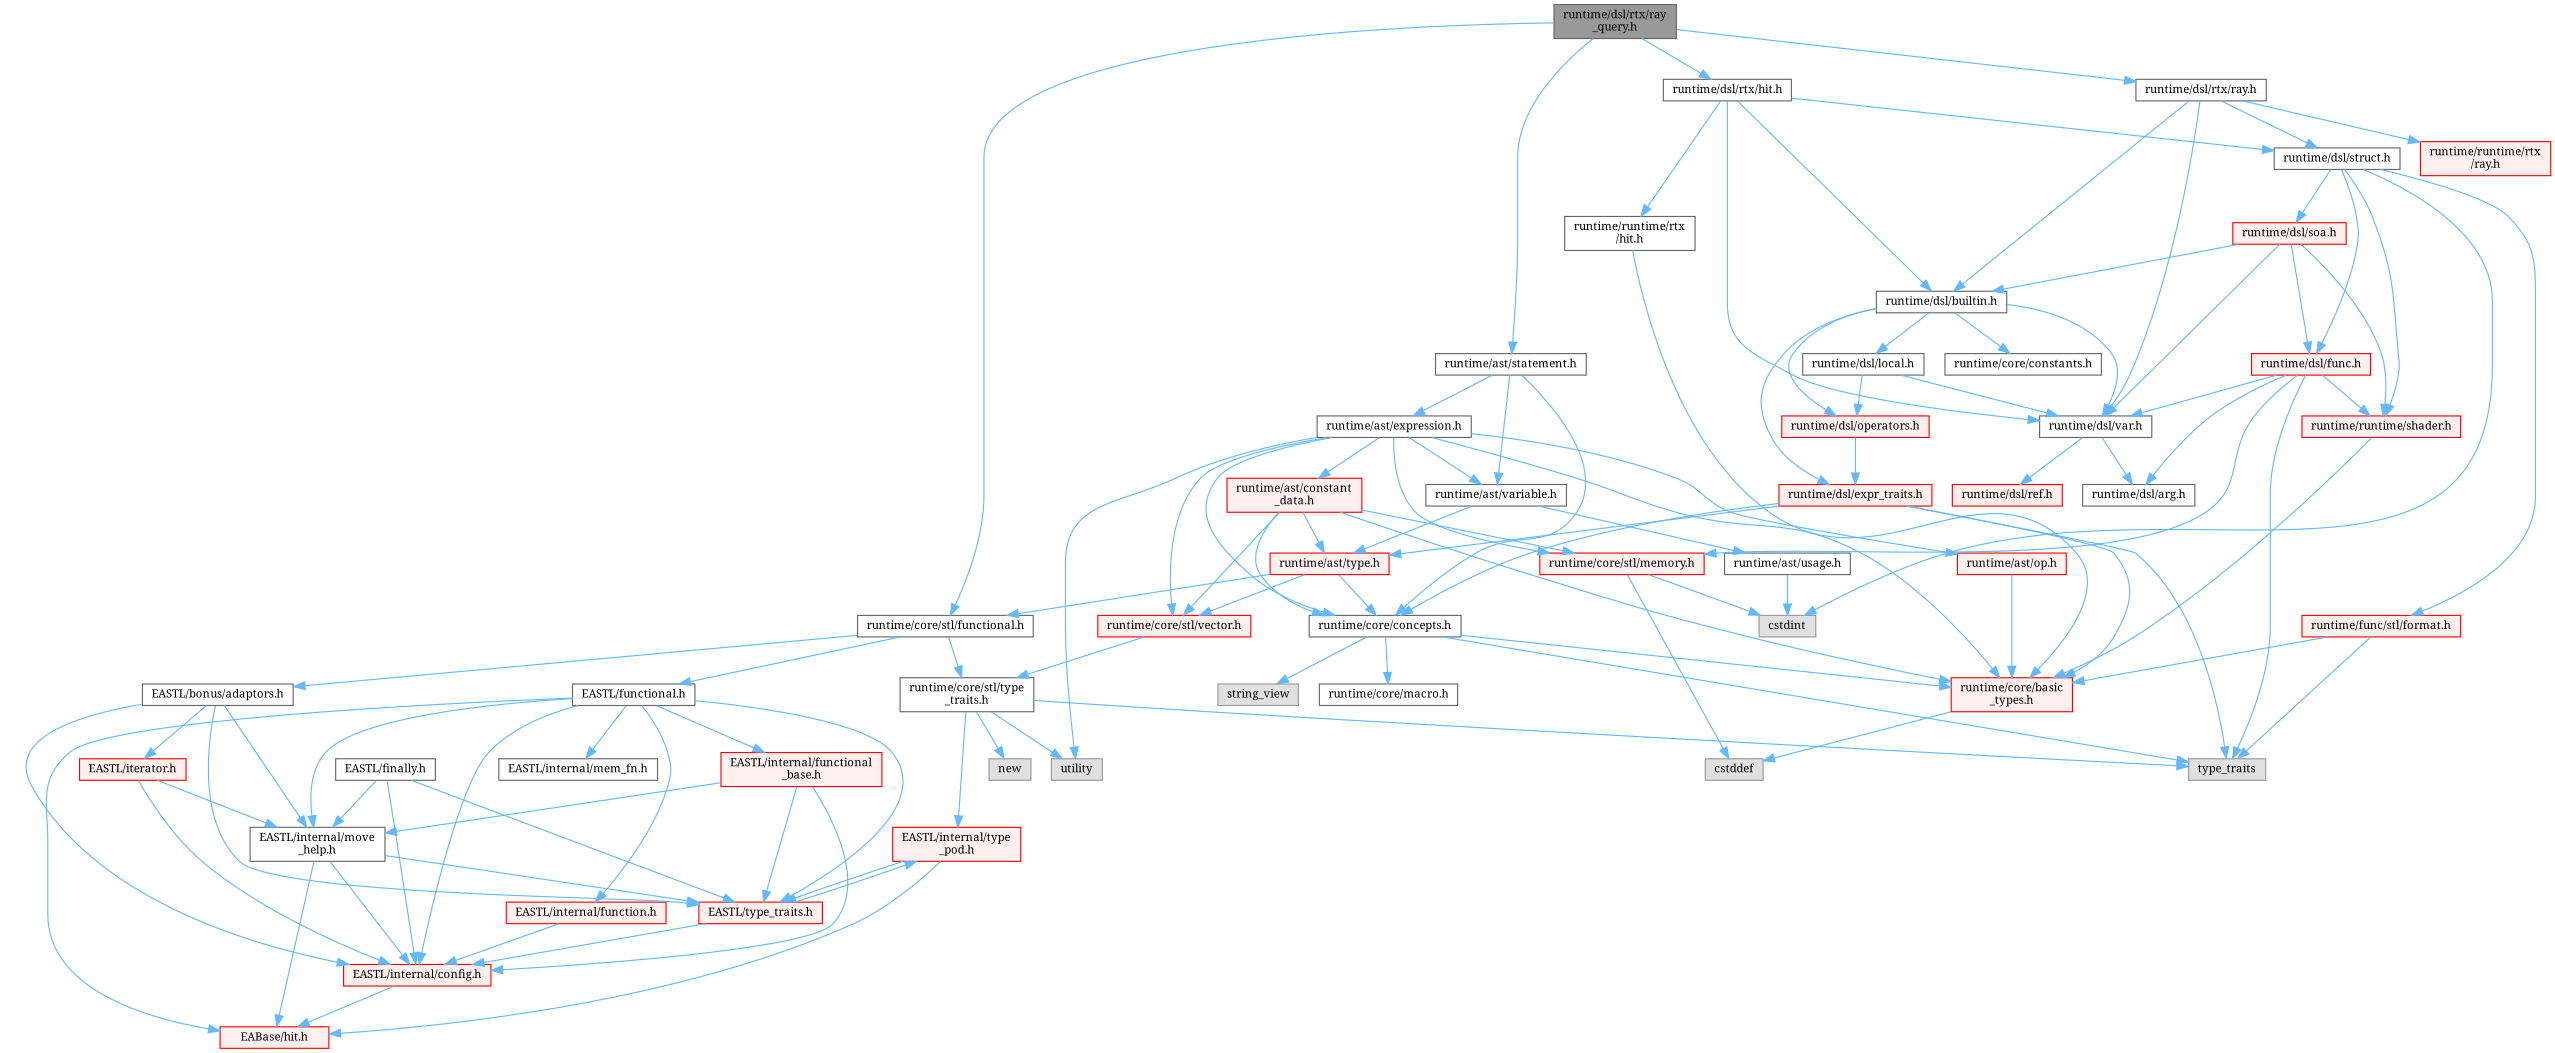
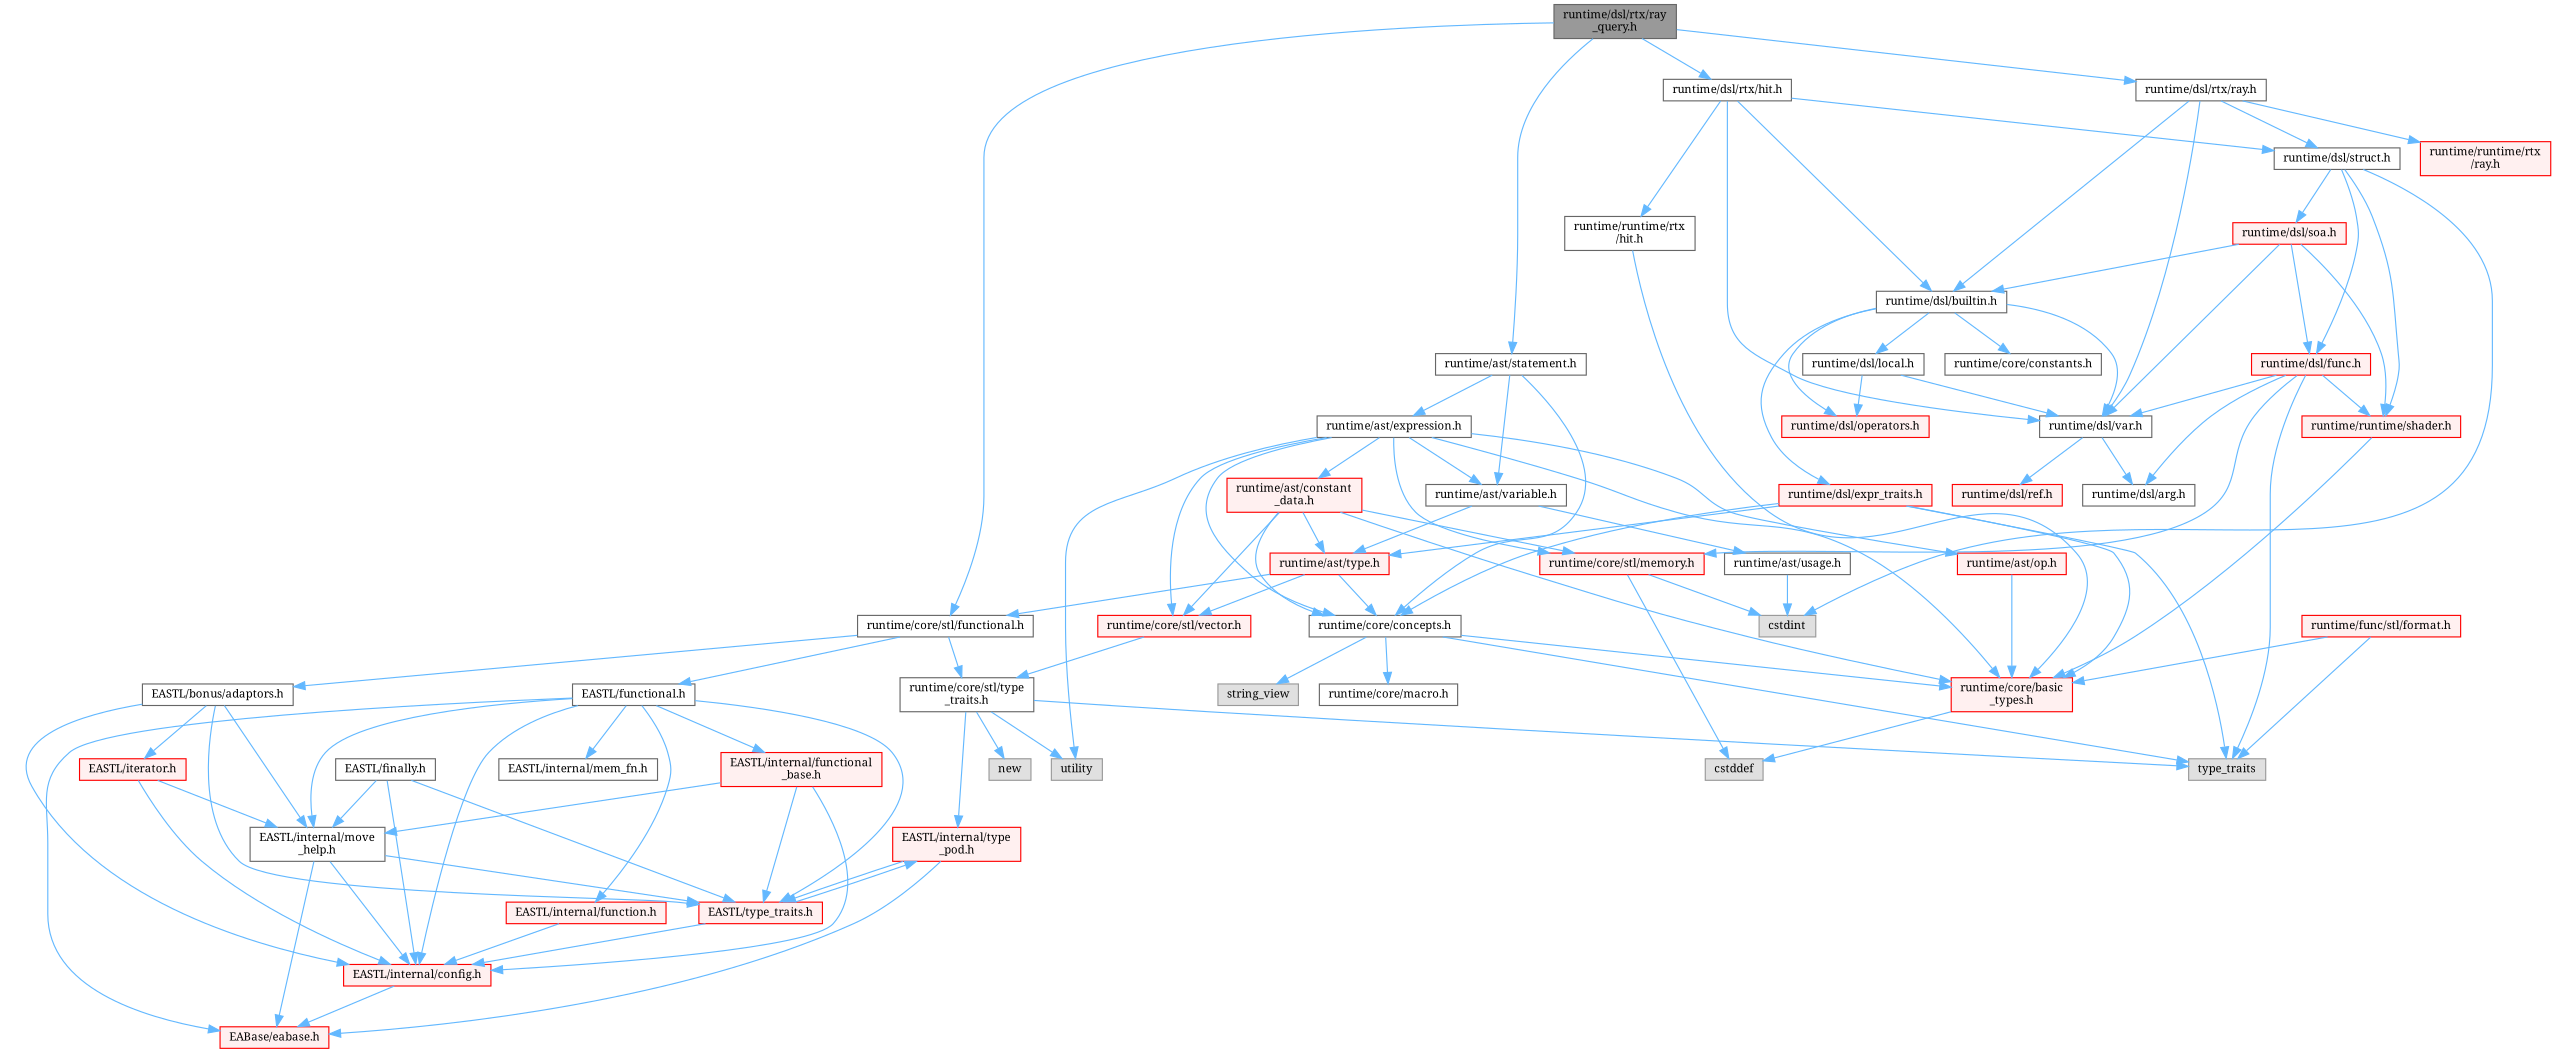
(2535, 369) -> none
(1855, 455) -> none
(274, 1038) -> (274, 1038)
